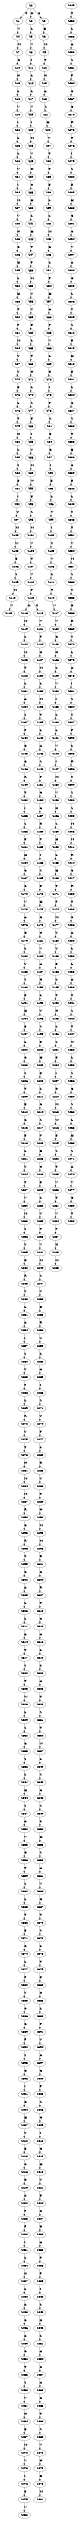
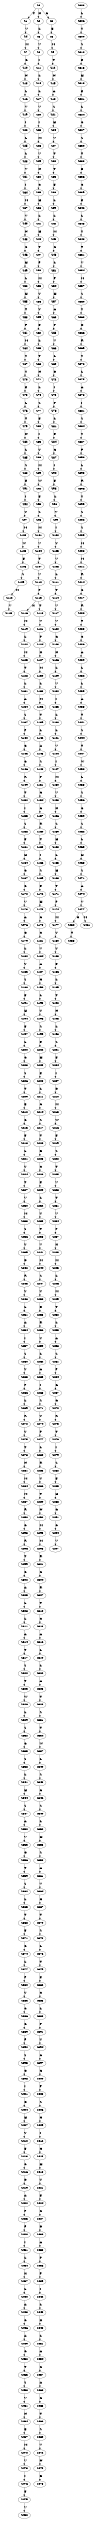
(71, 271) -> none
none -> (55, 1284)
(40, 2491) -> (84, 917)
